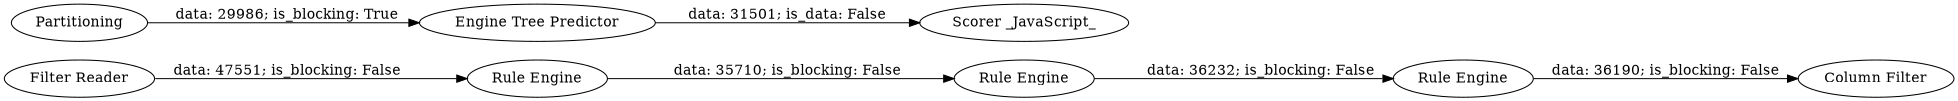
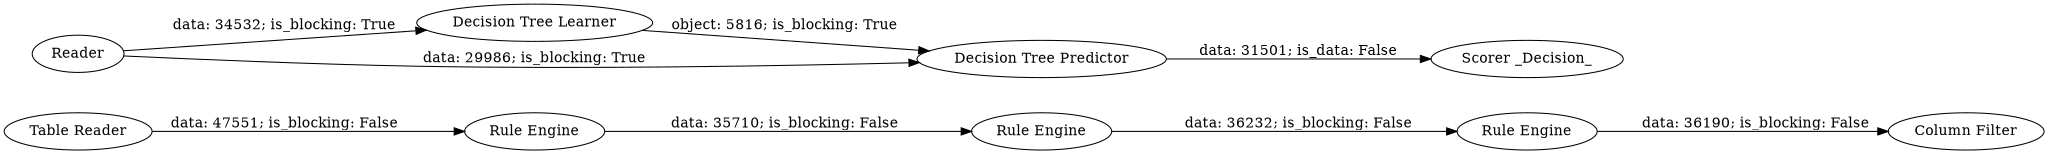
(79, 23) -> (78, 54)
none -> (535, 23)
(537, 23) -> (1042, 59)
(1024, 23) -> (1527, 59)
(79, 79) -> (78, 131)
